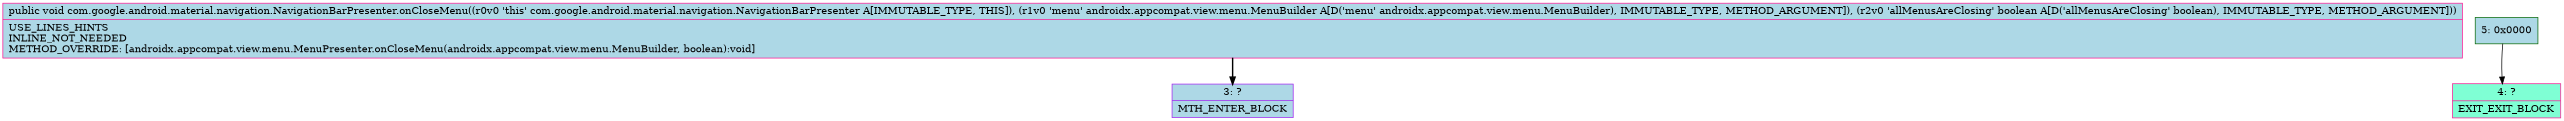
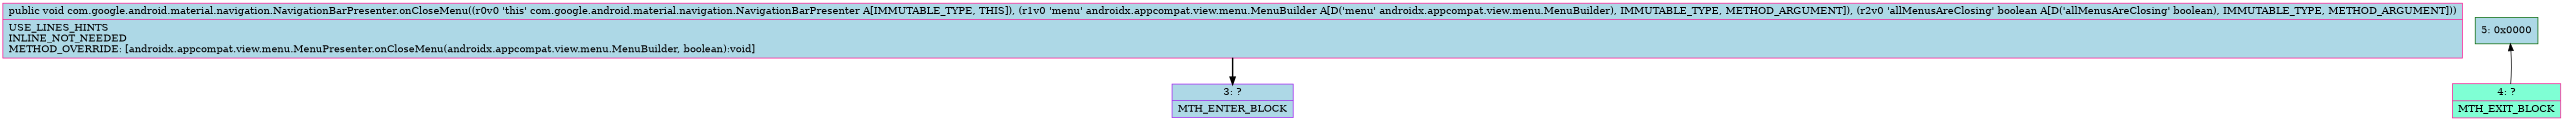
(2502, 60) -> (2511, 67)
(2506, 109) -> (2507, 109)
